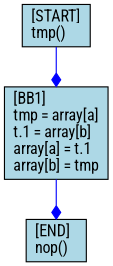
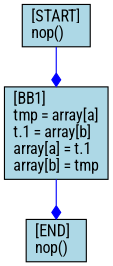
(56, 26) -> (56, 26)
